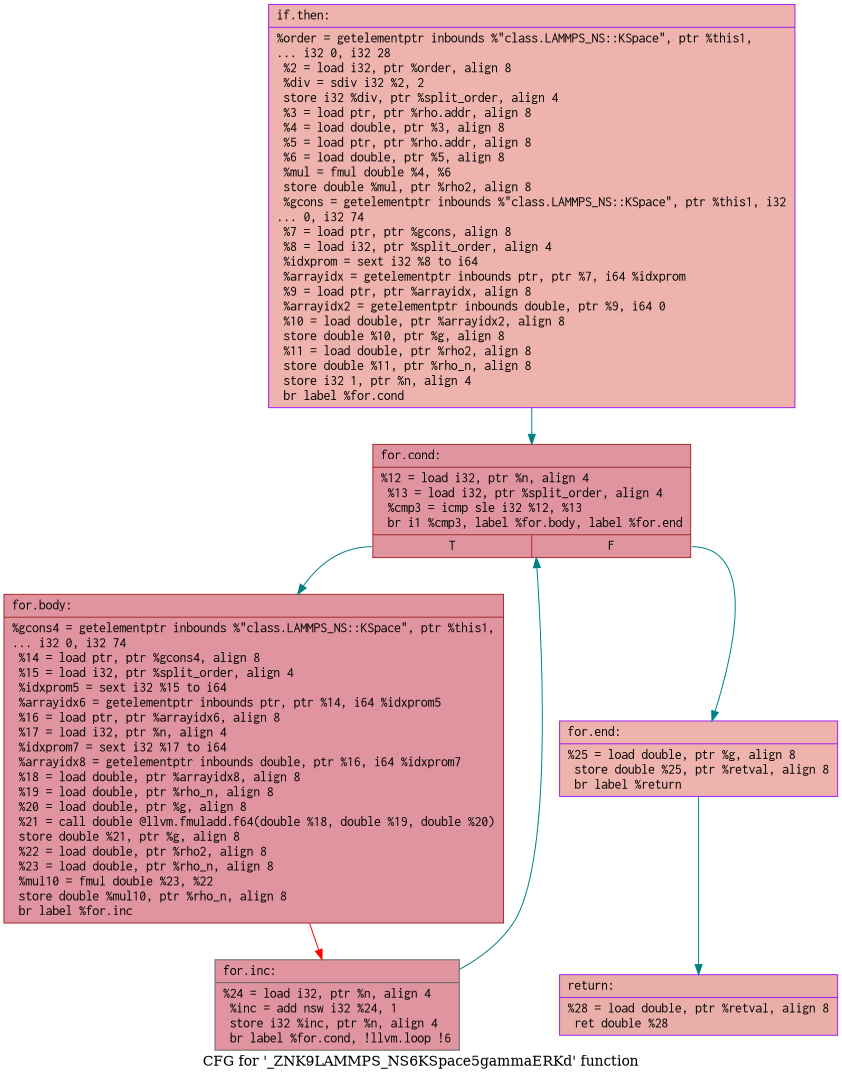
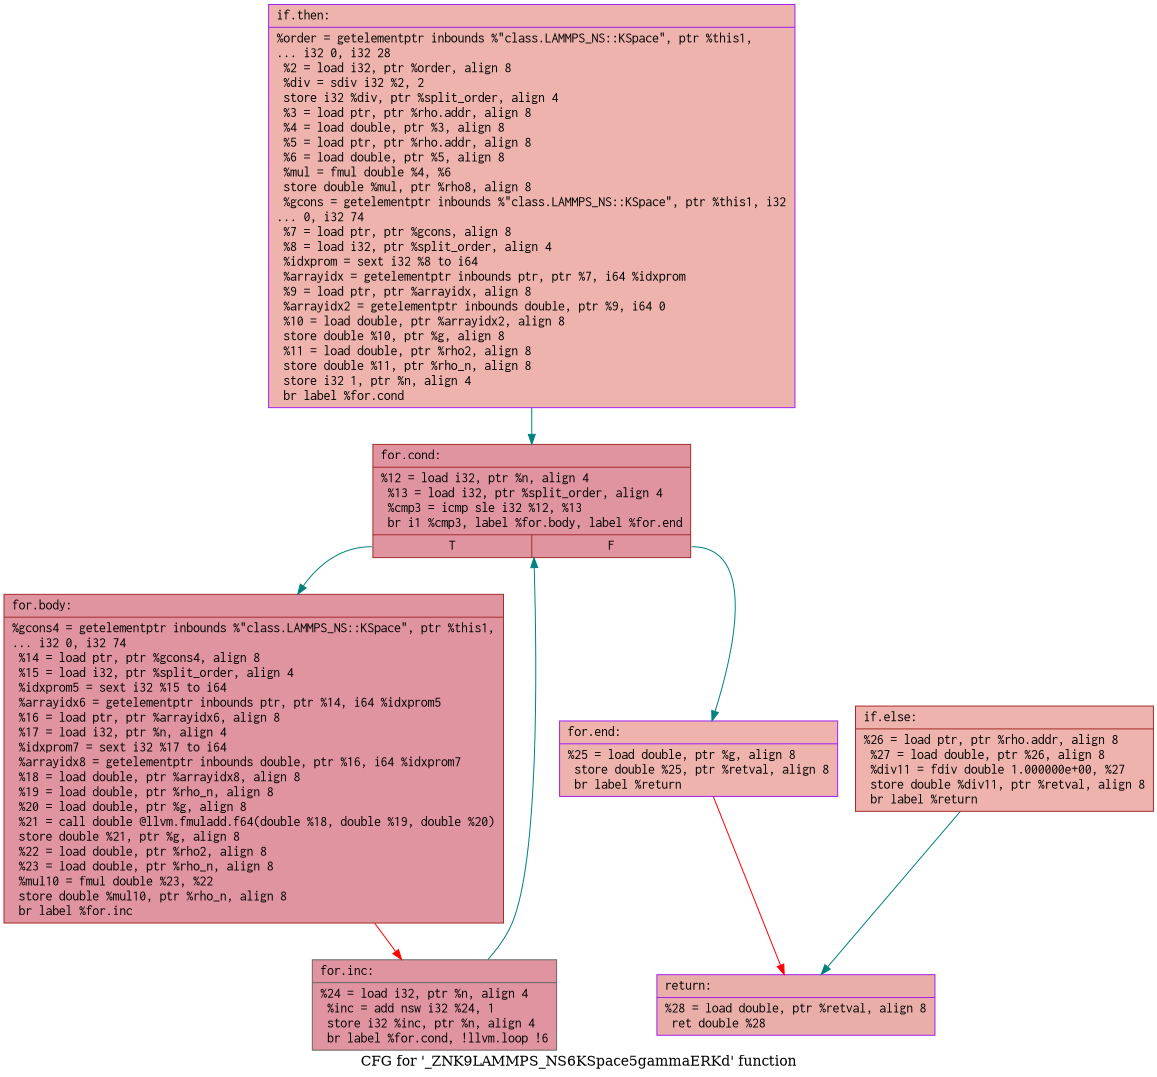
(404, 187) -> (404, 187)
none -> (1004, 759)
(699, 881) -> (747, 881)
